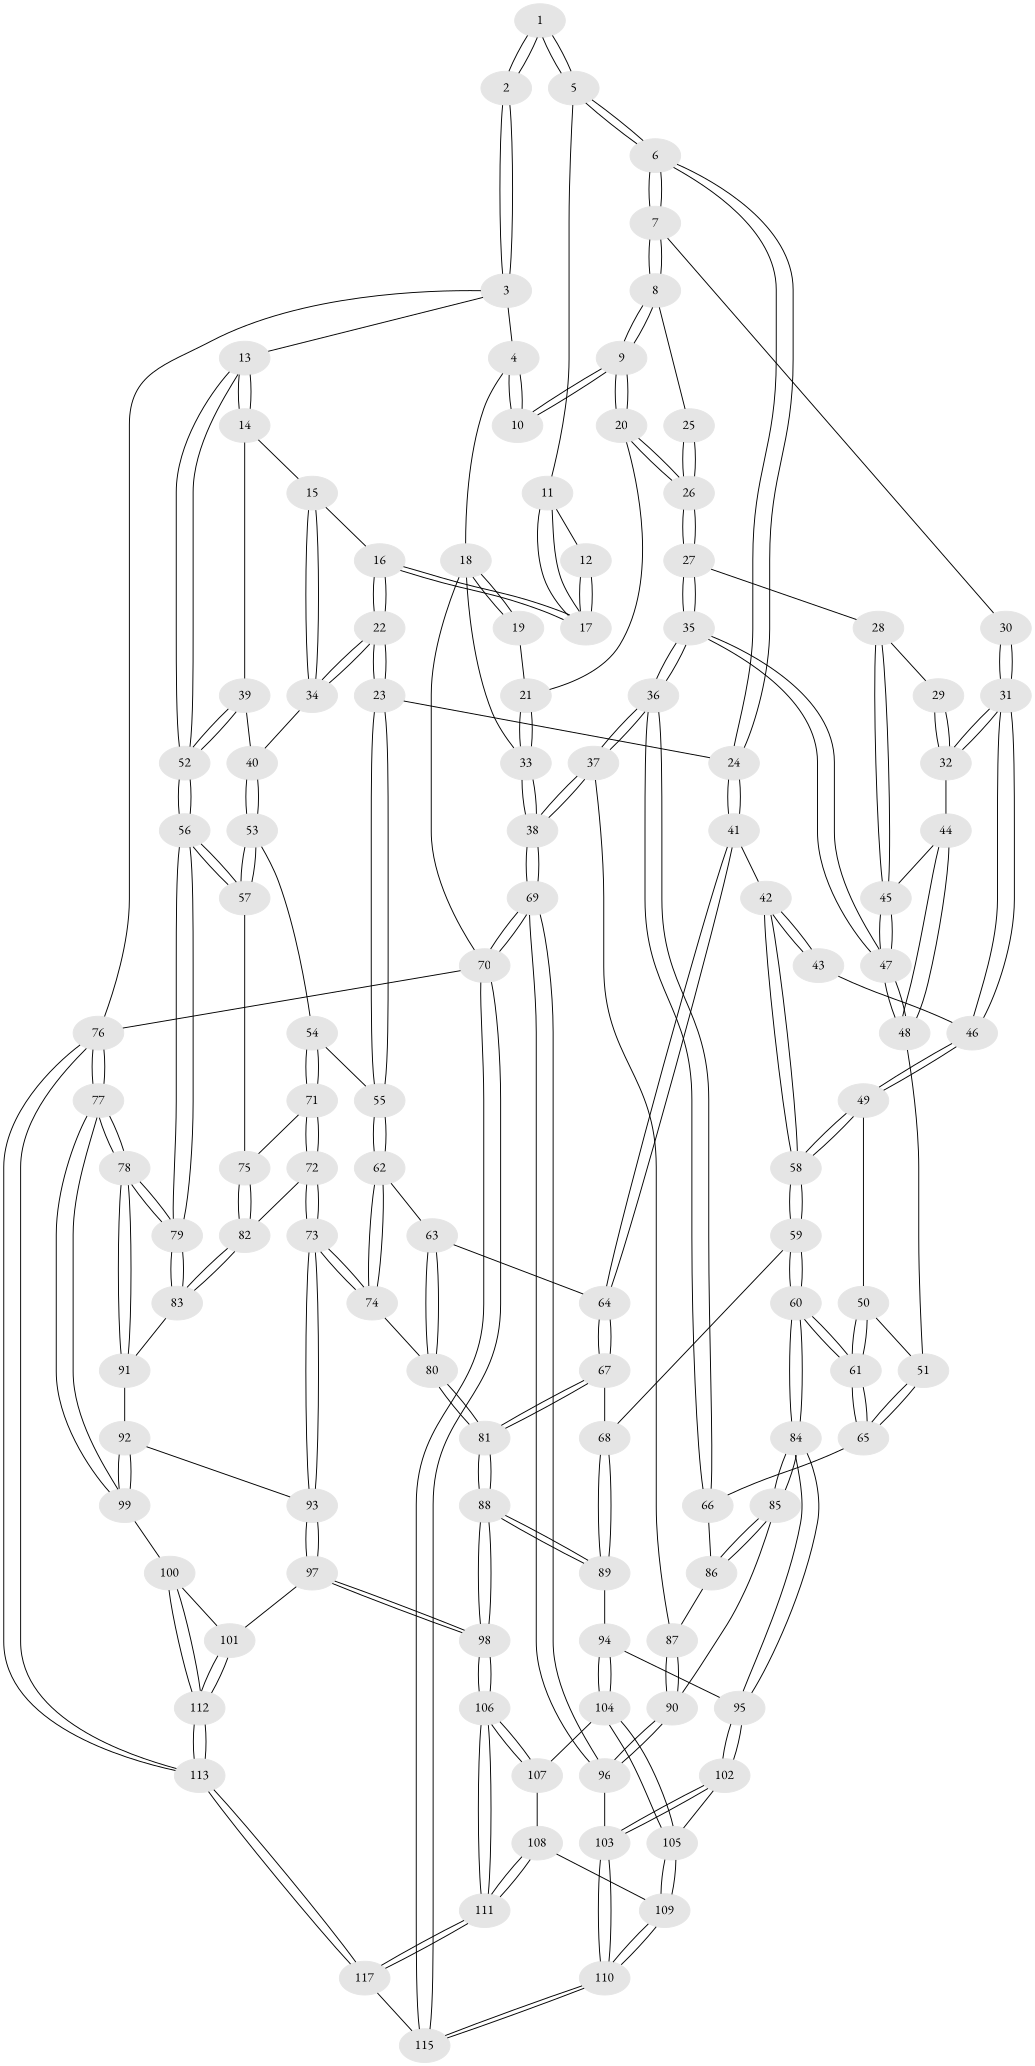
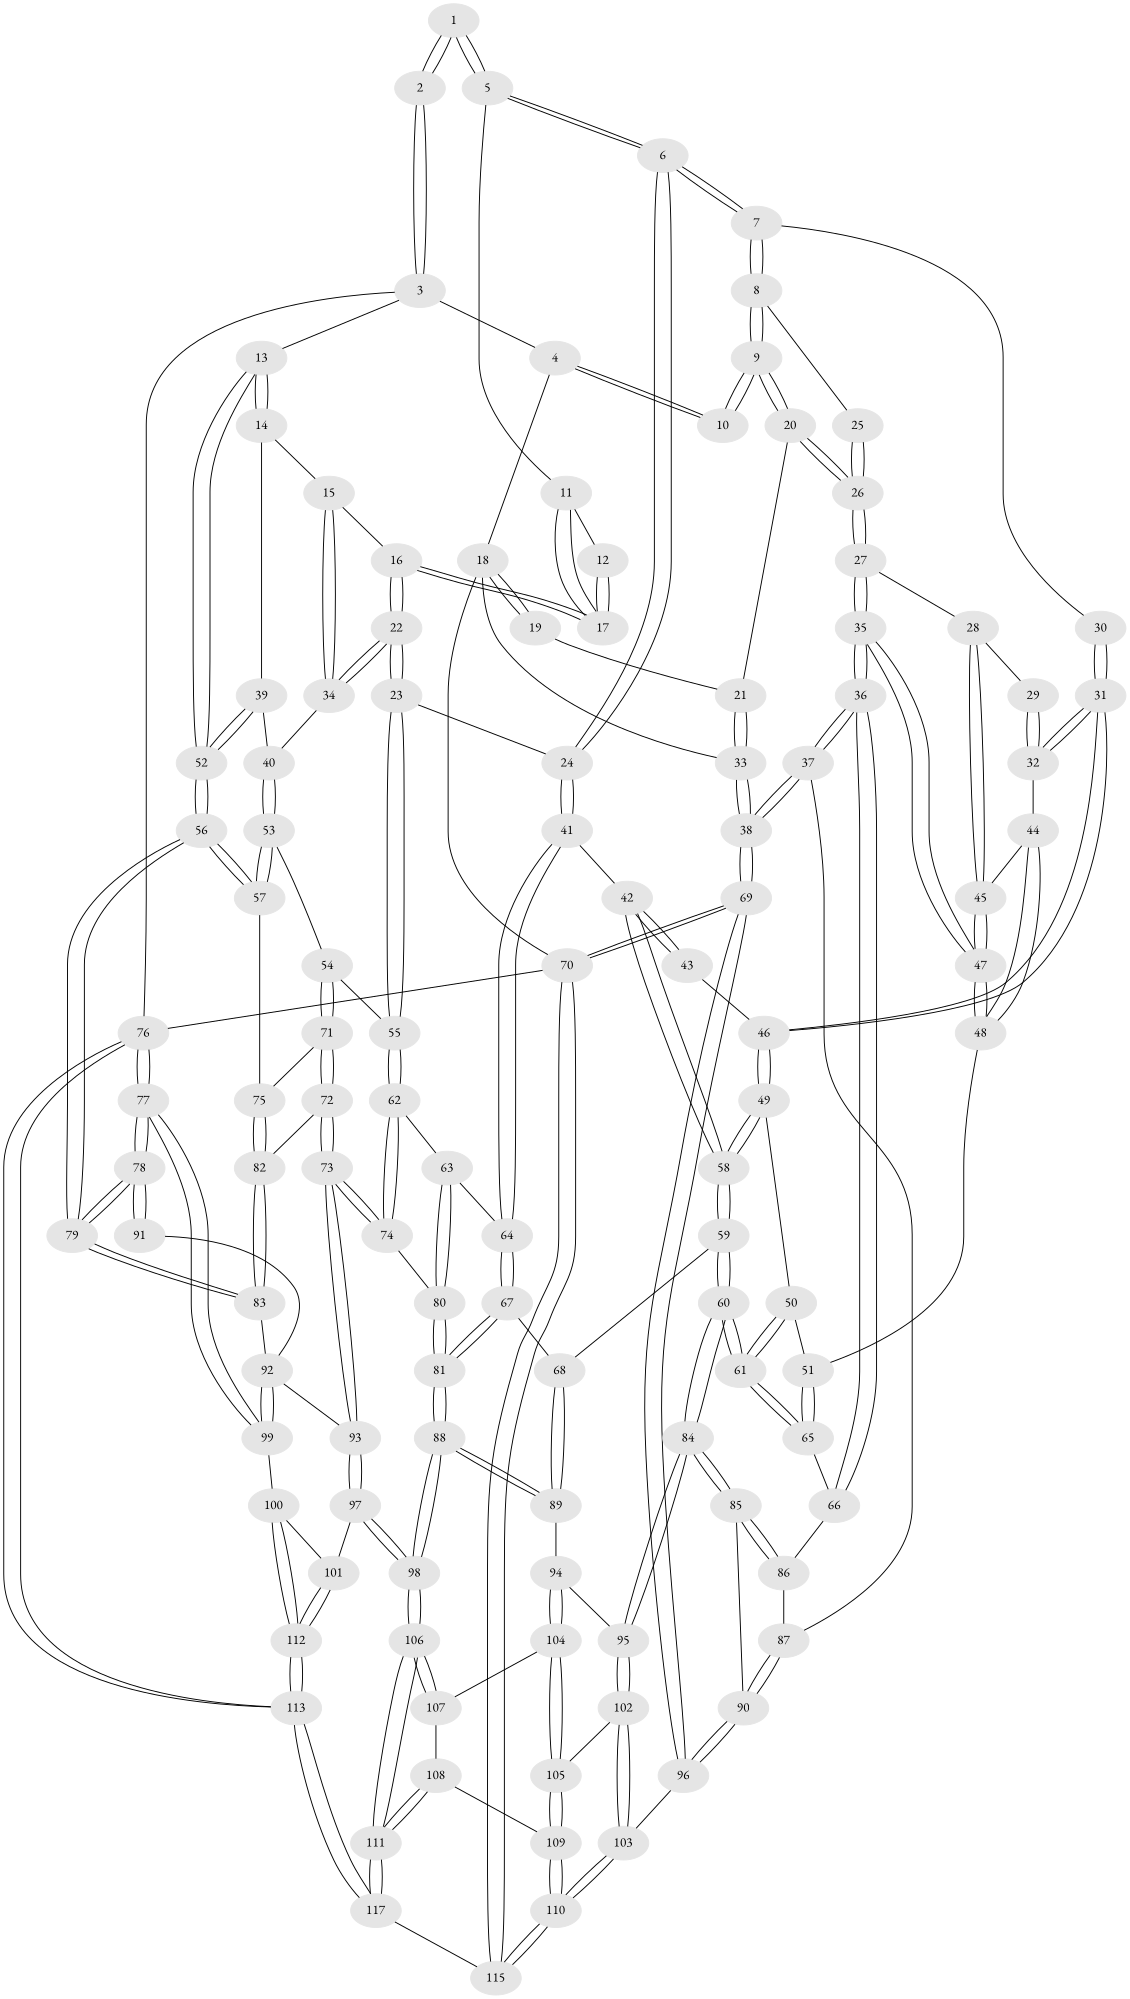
(151, 1337) -> (263, 1337)
